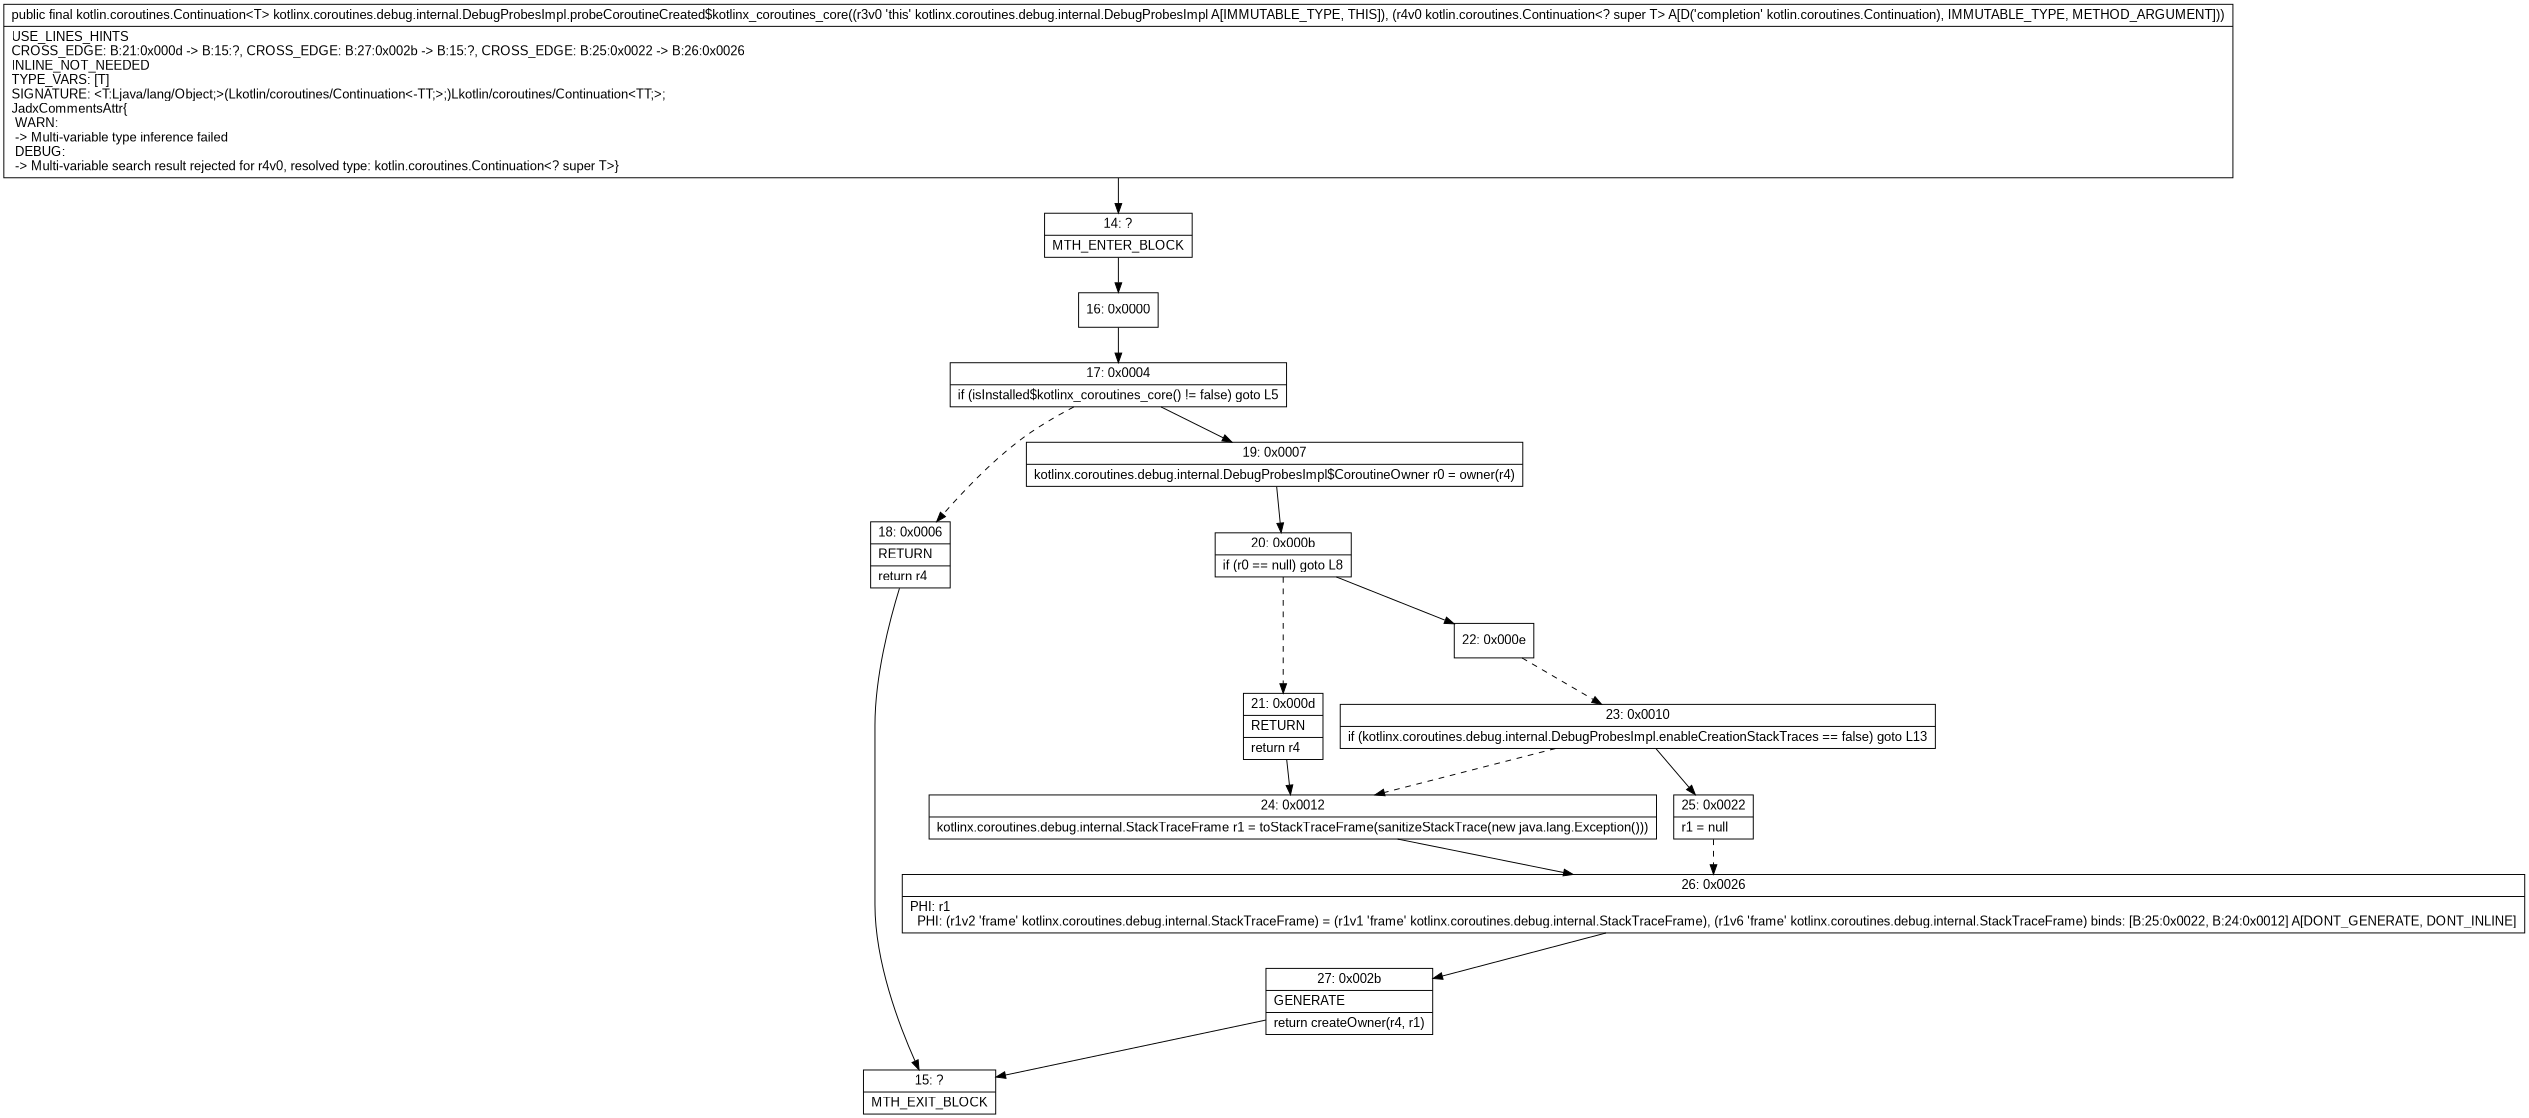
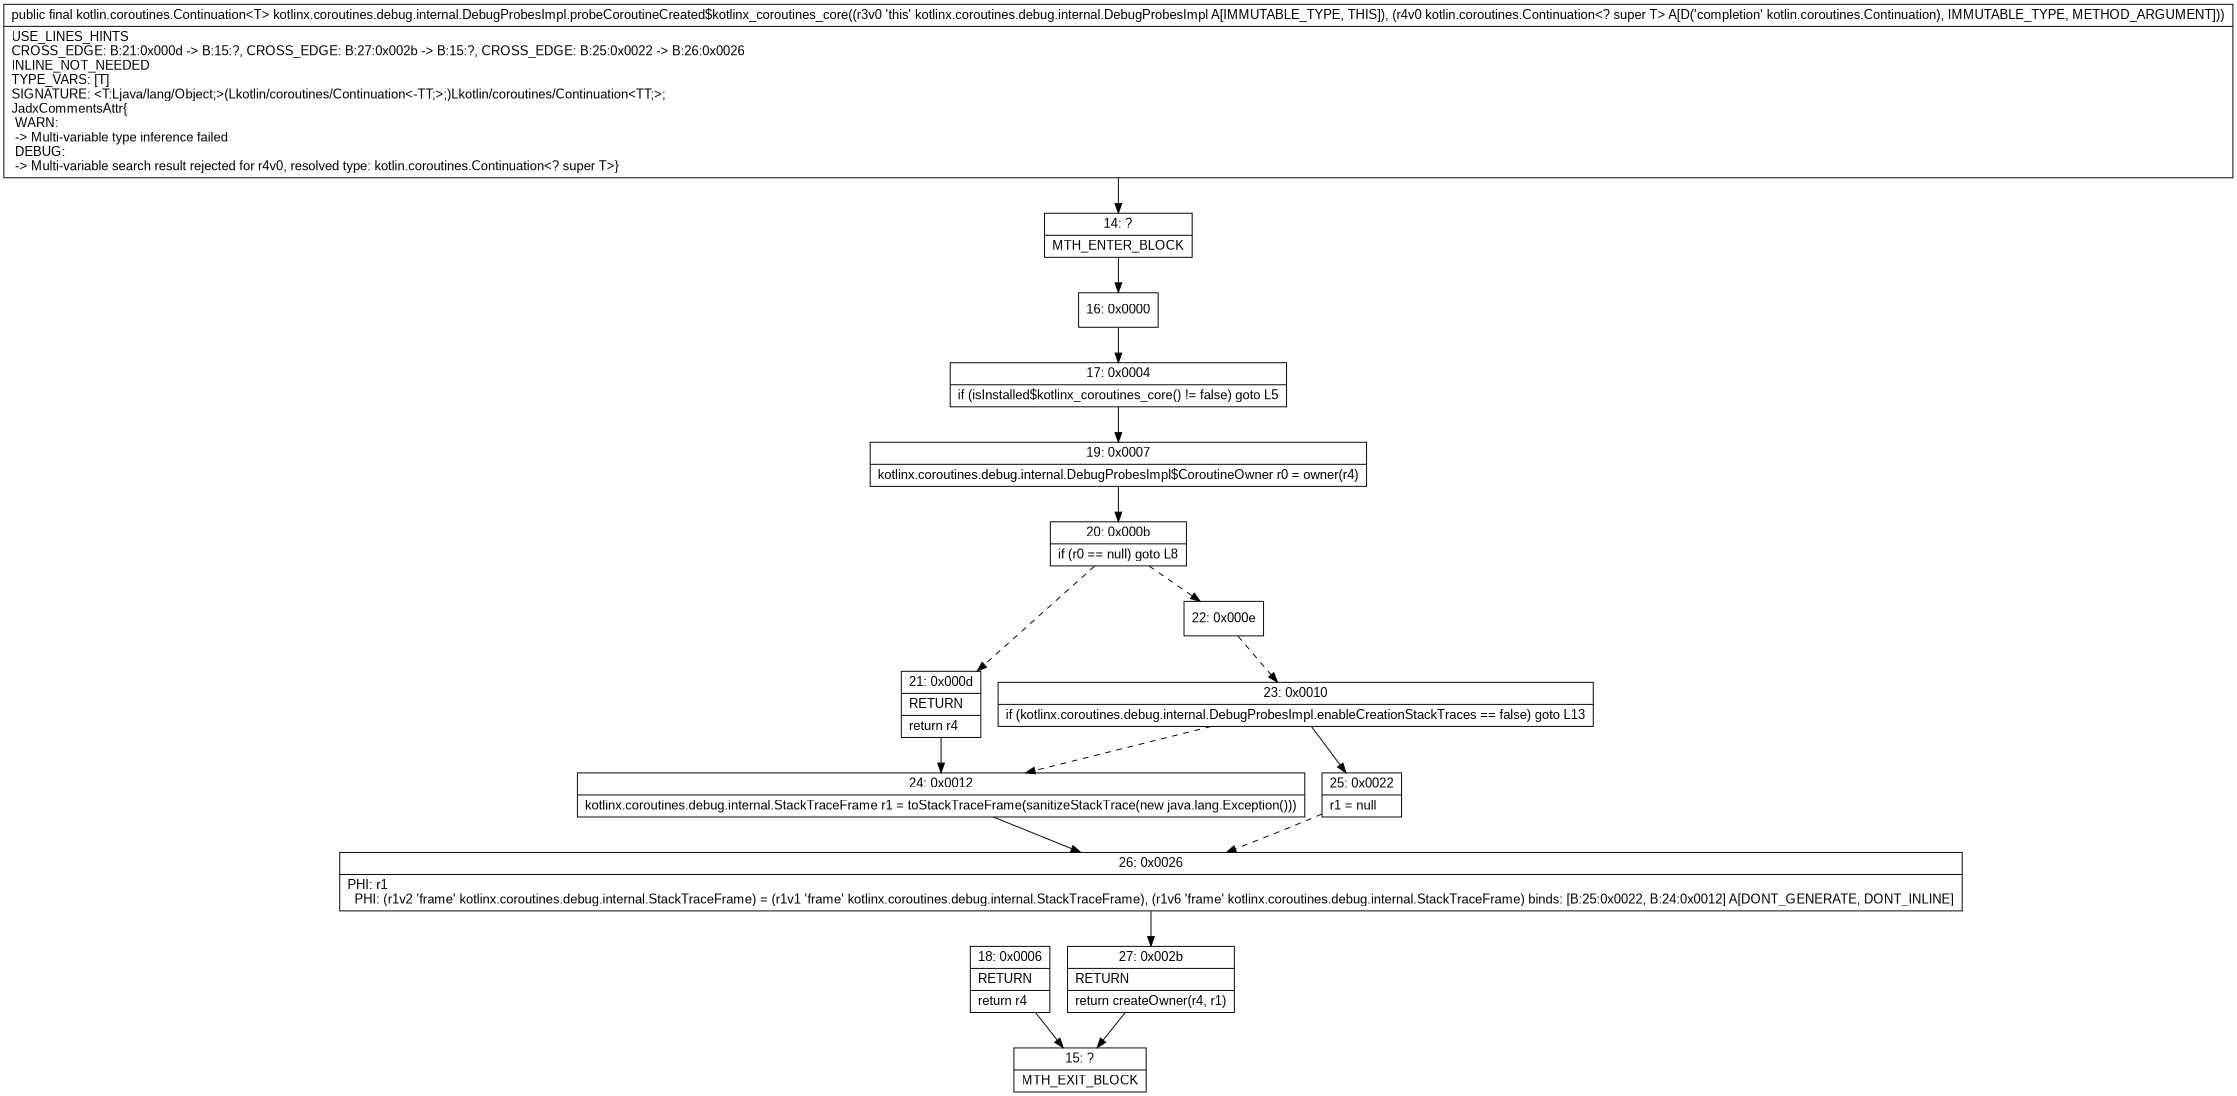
(1003, 454) -> none
(1391, 599) -> (1171, 581)
(1310, 1001) -> (1103, 979)
